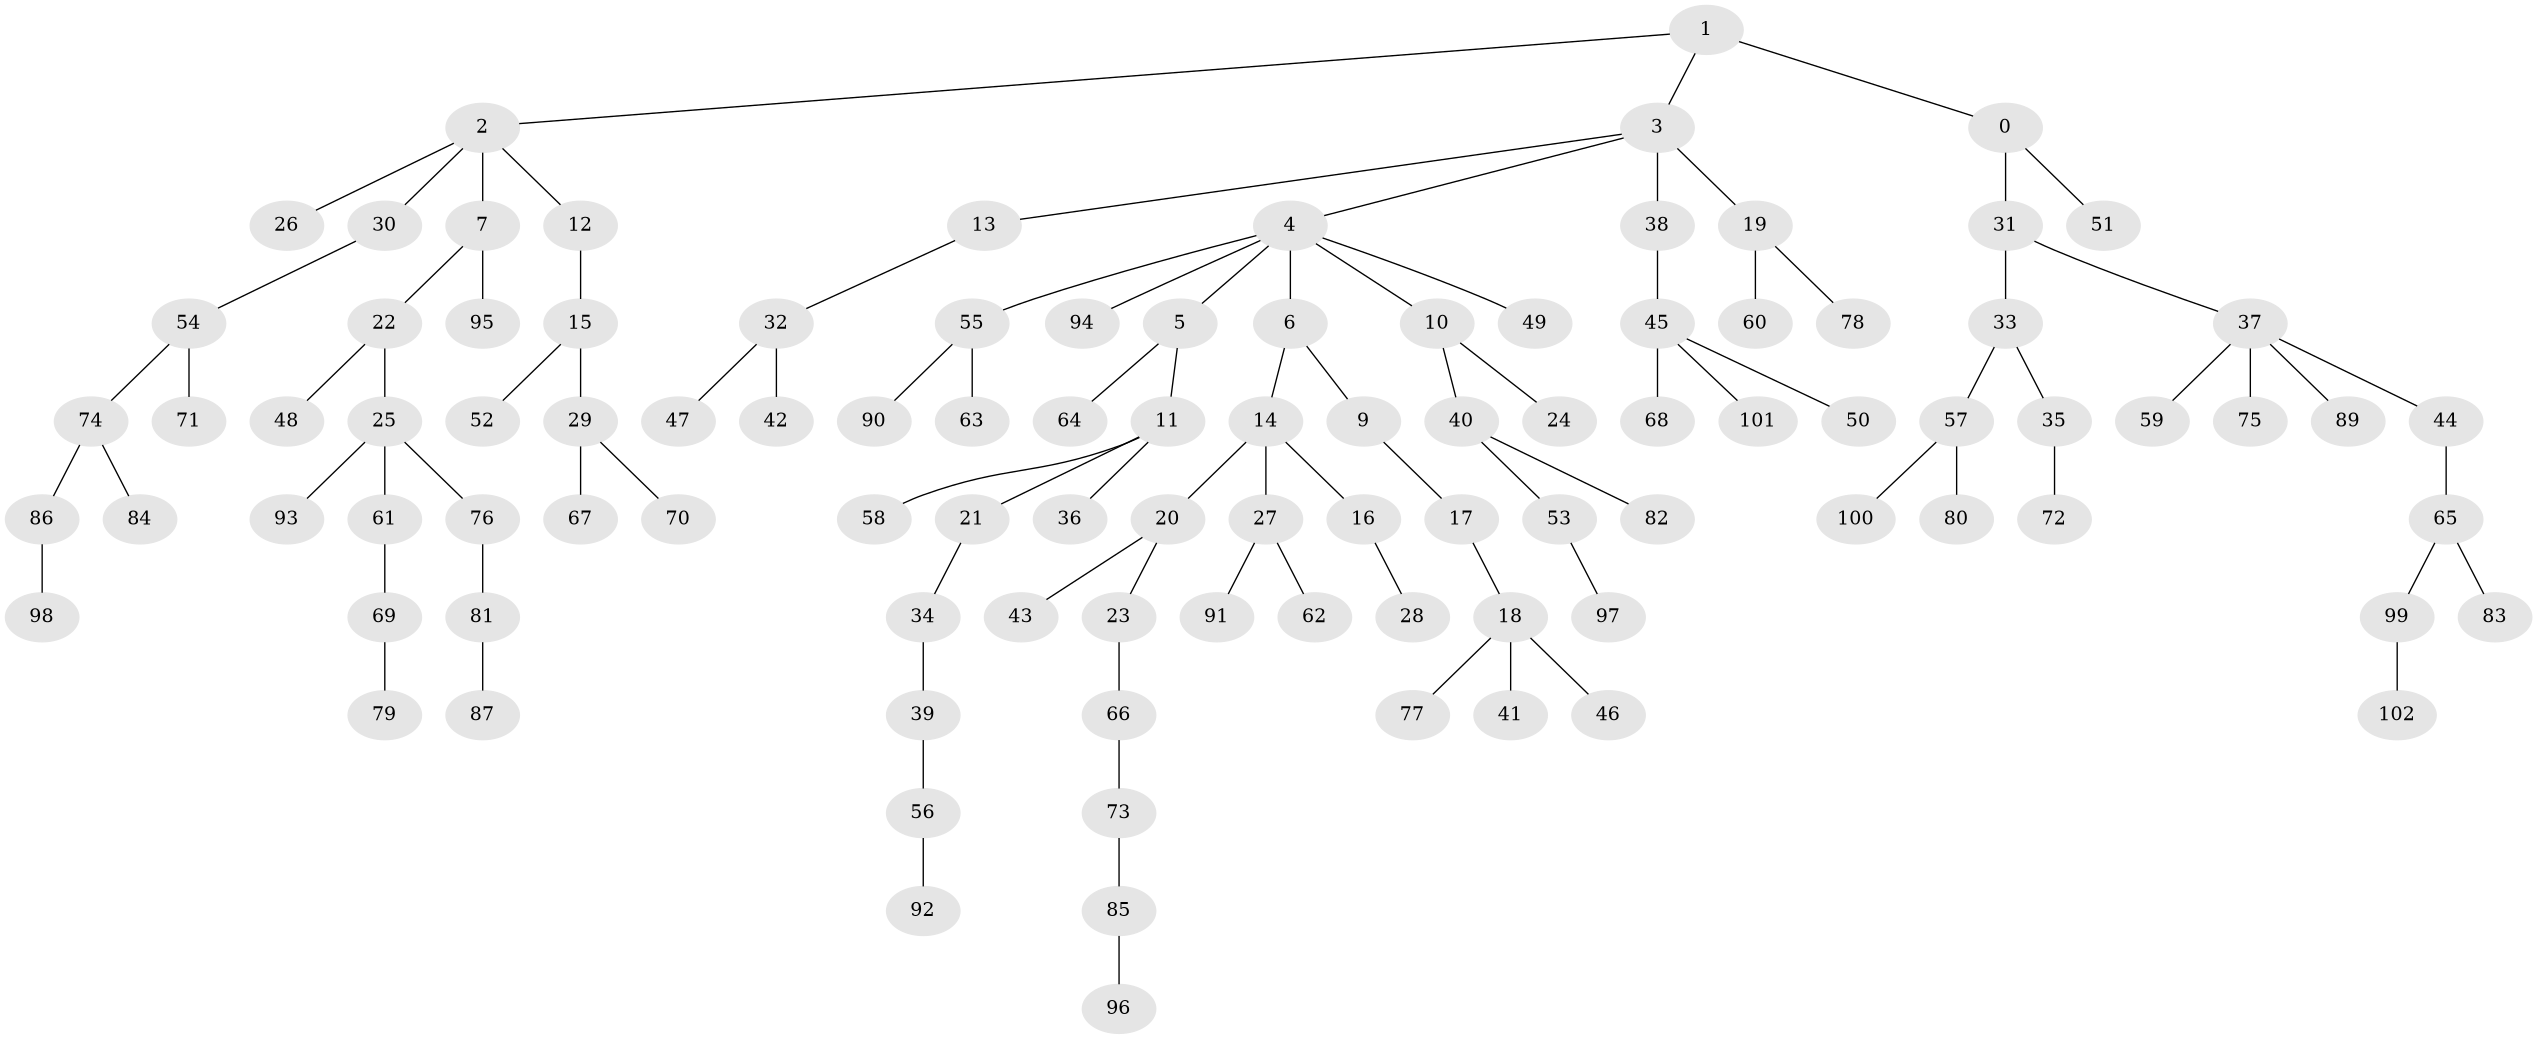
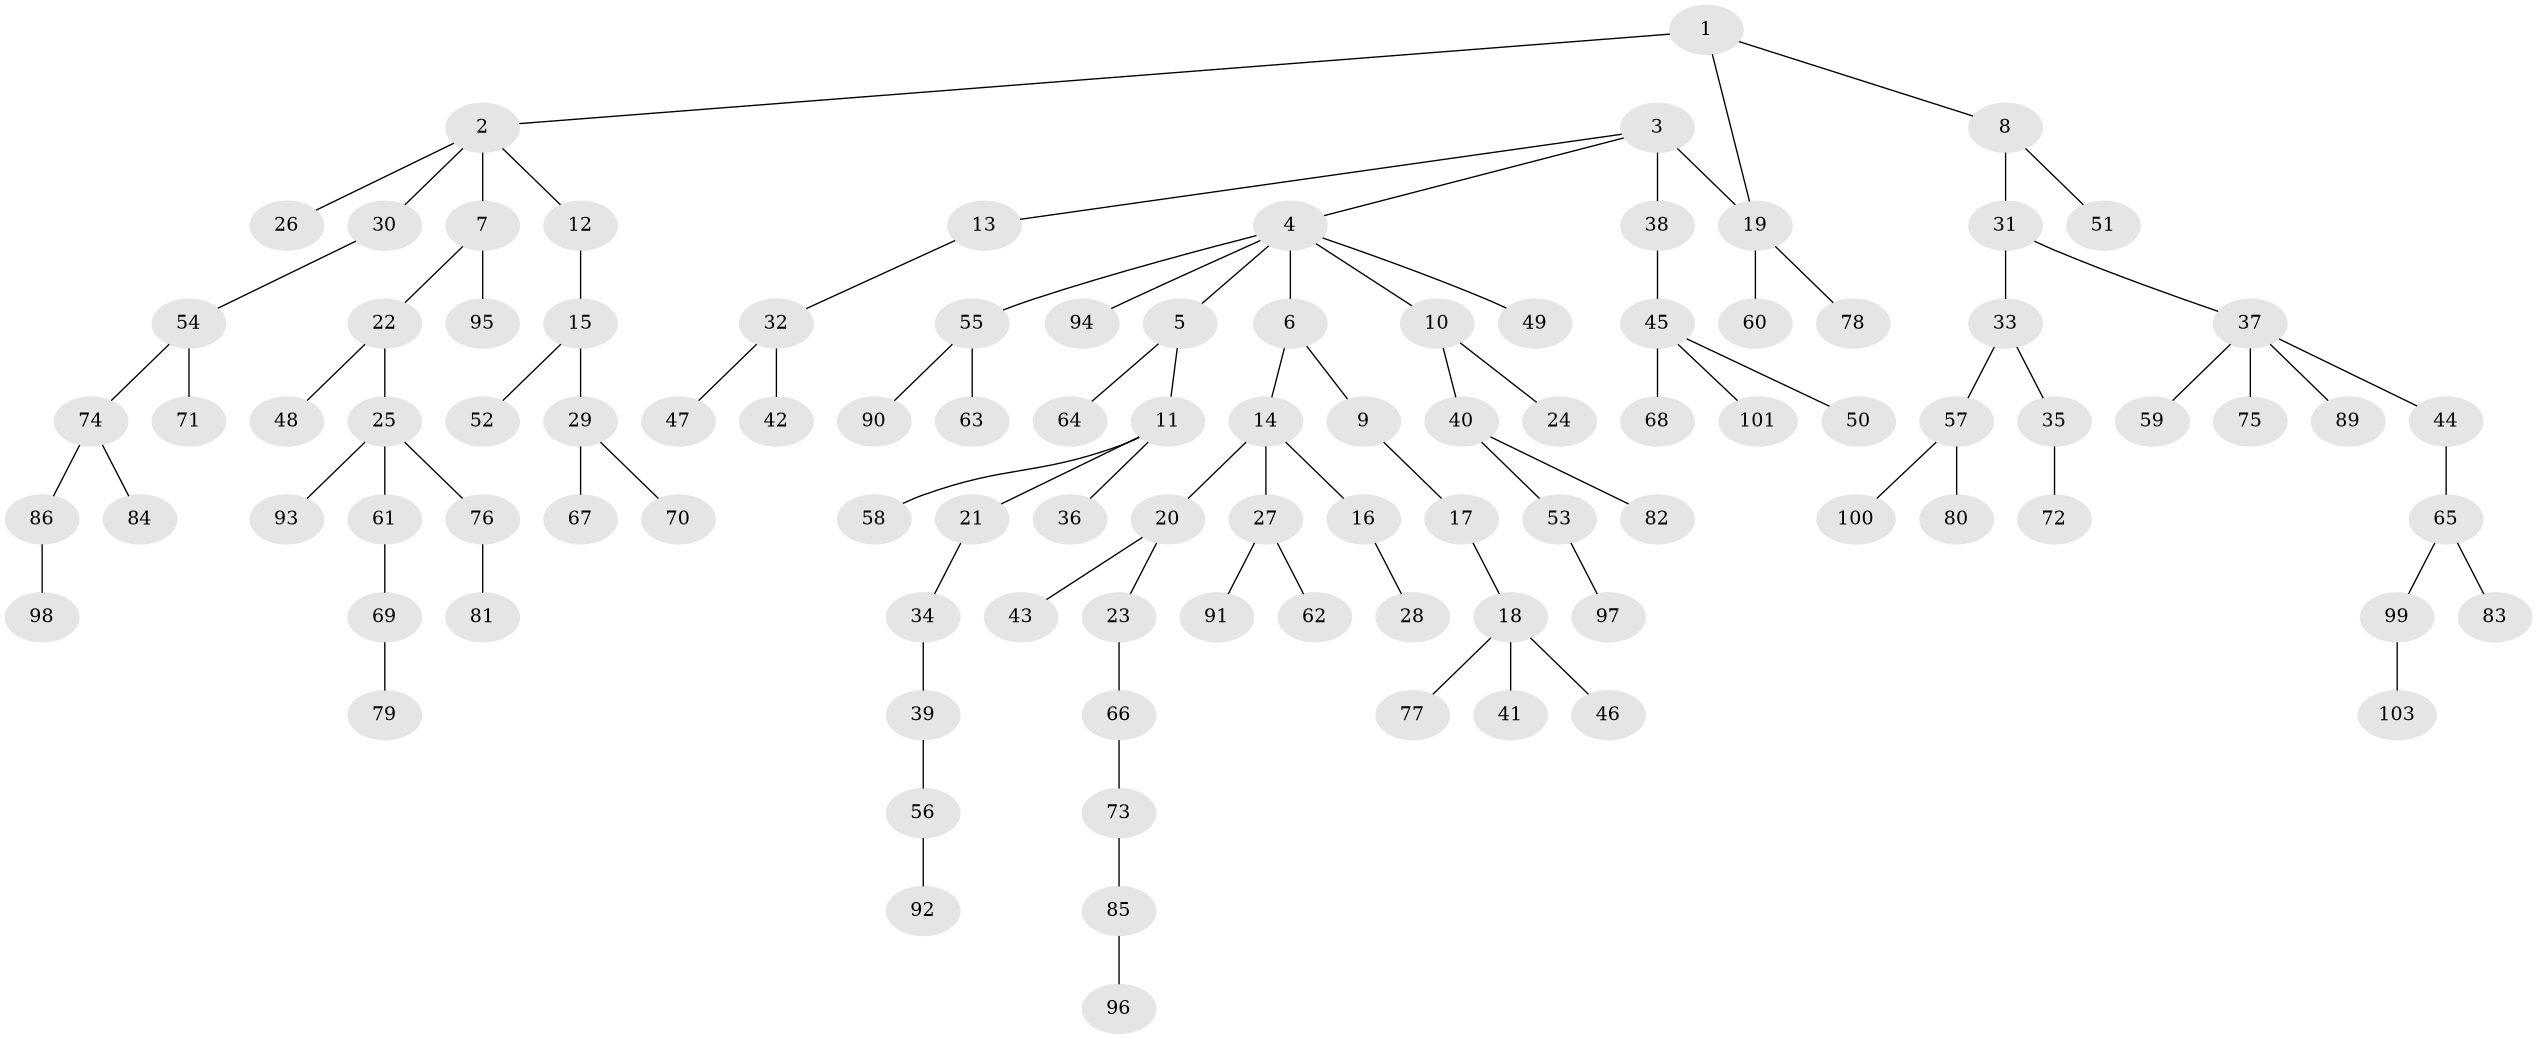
(1682, 79) -> (1731, 128)
(2006, 128) -> (2006, 128)
(483, 715) -> none
(2397, 715) -> (2397, 715)
